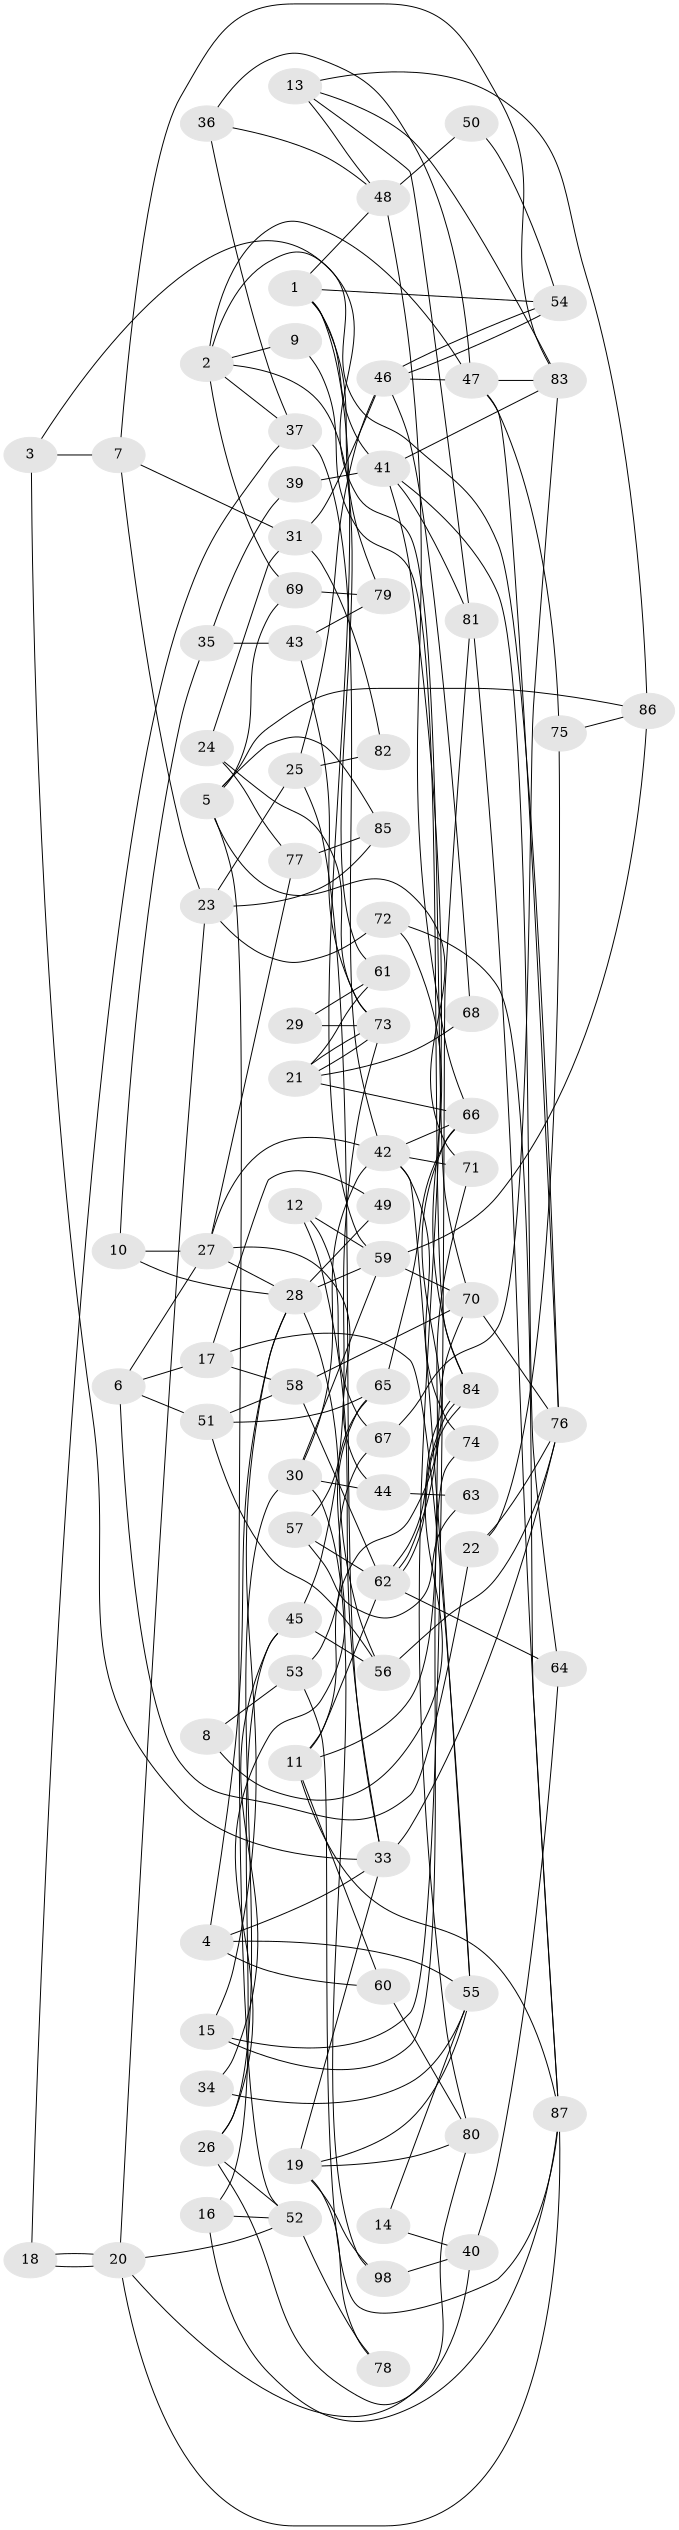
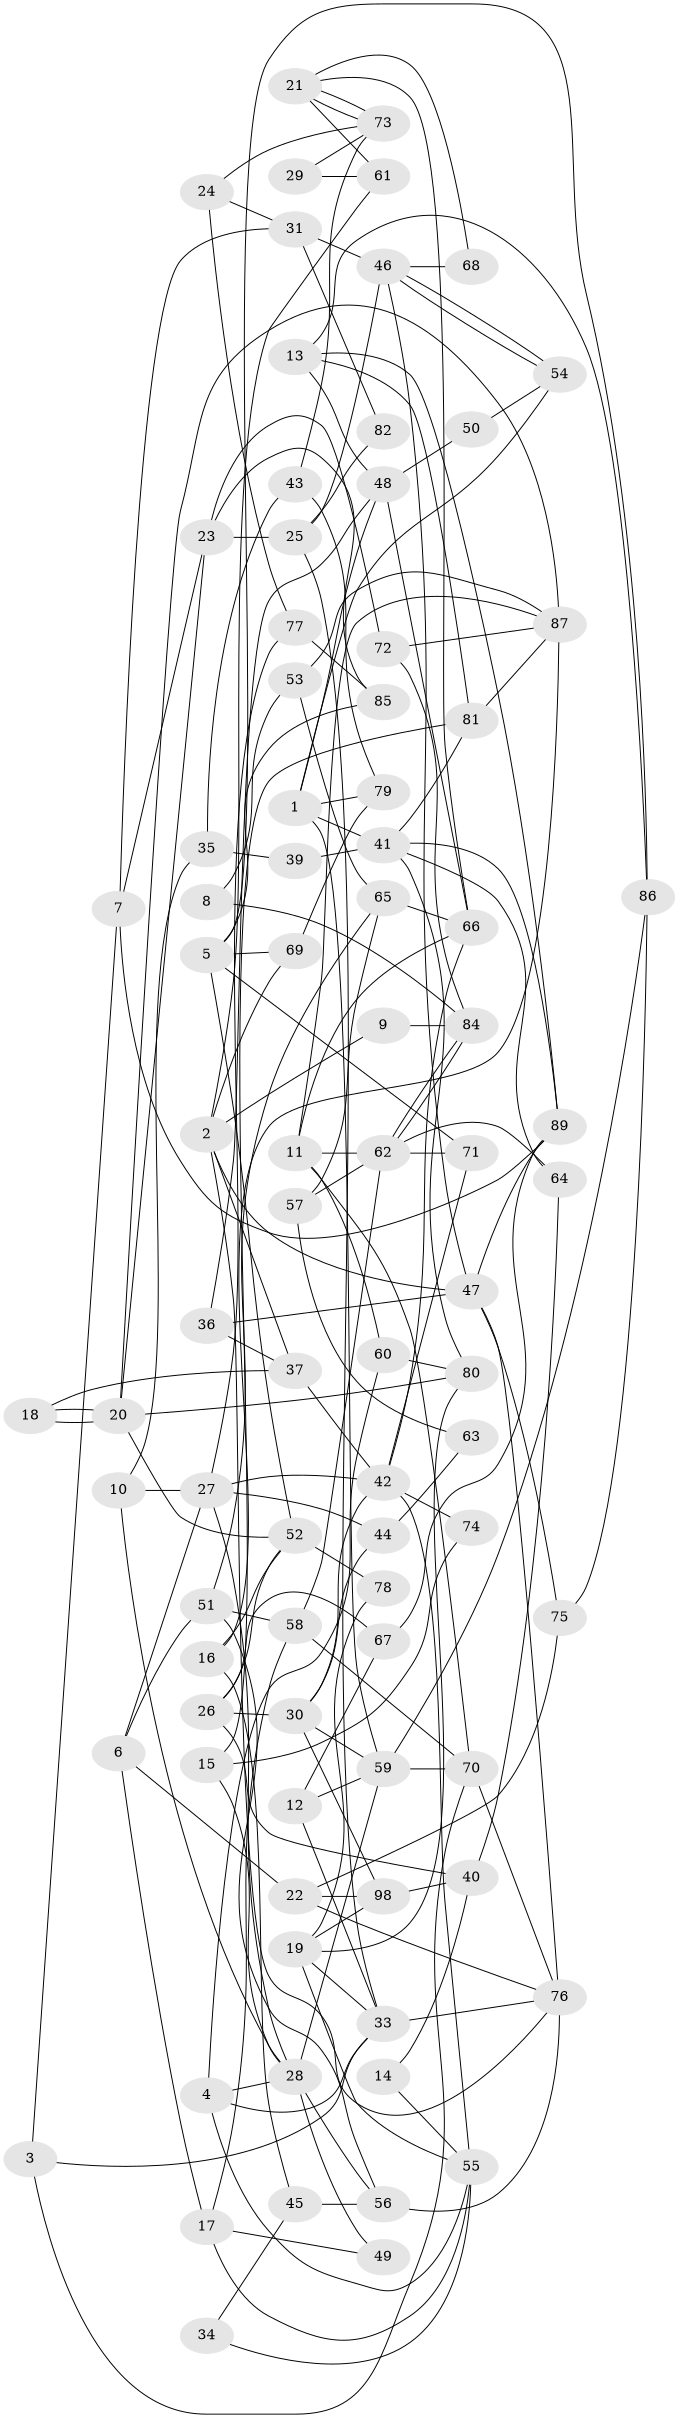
(560, 380) -> (560, 1127)
(344, 1324) -> none
none -> (339, 1896)
